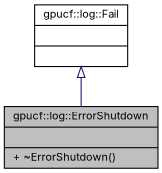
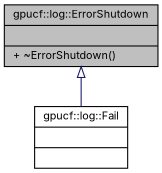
(81, 92) -> (81, 92)
